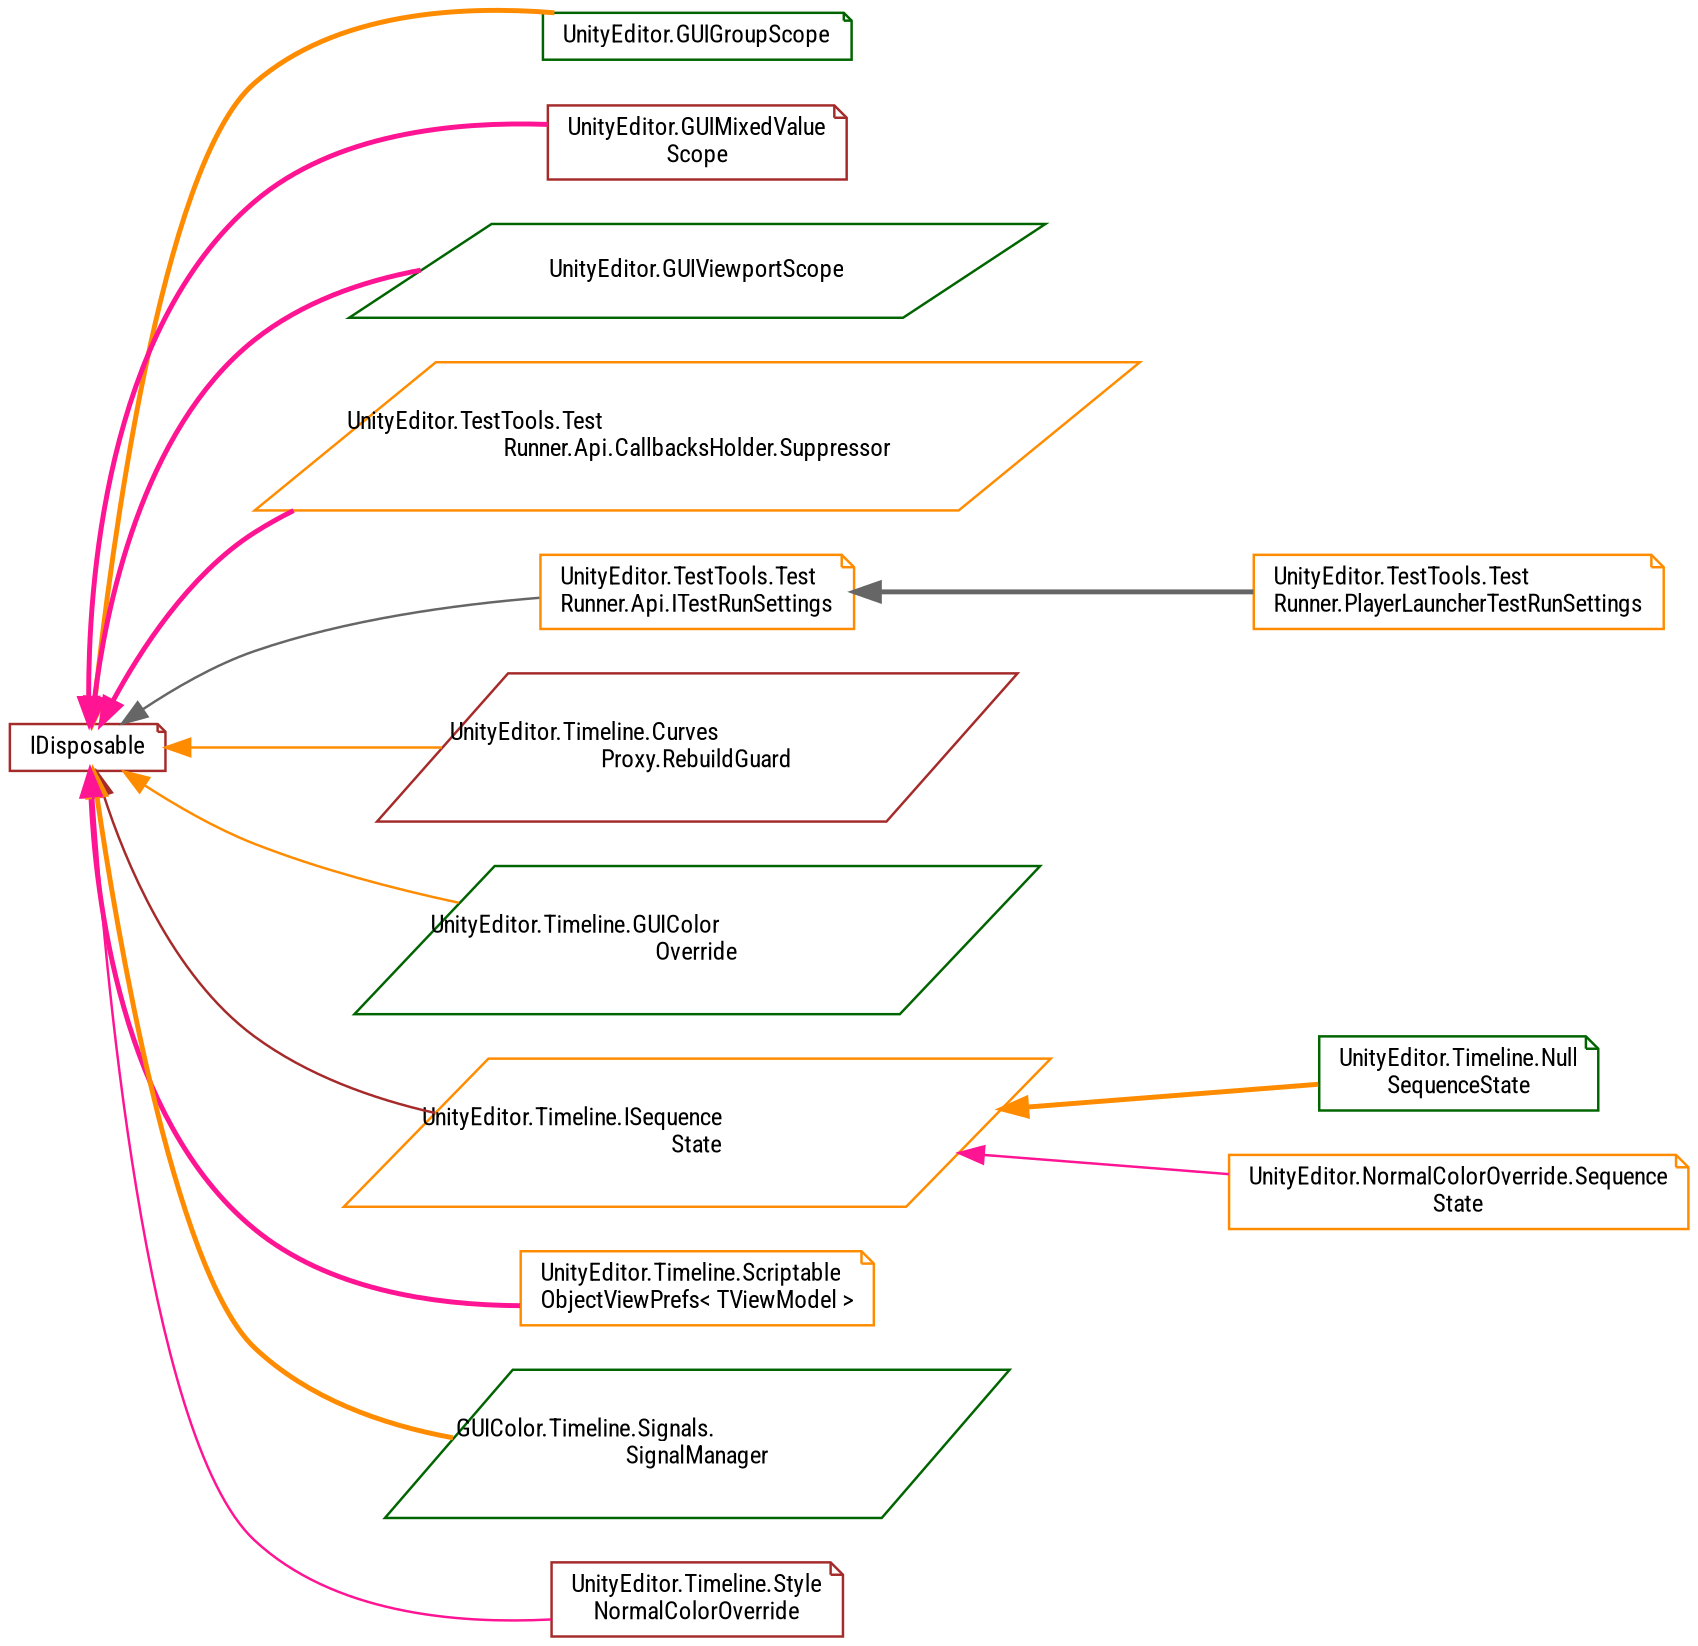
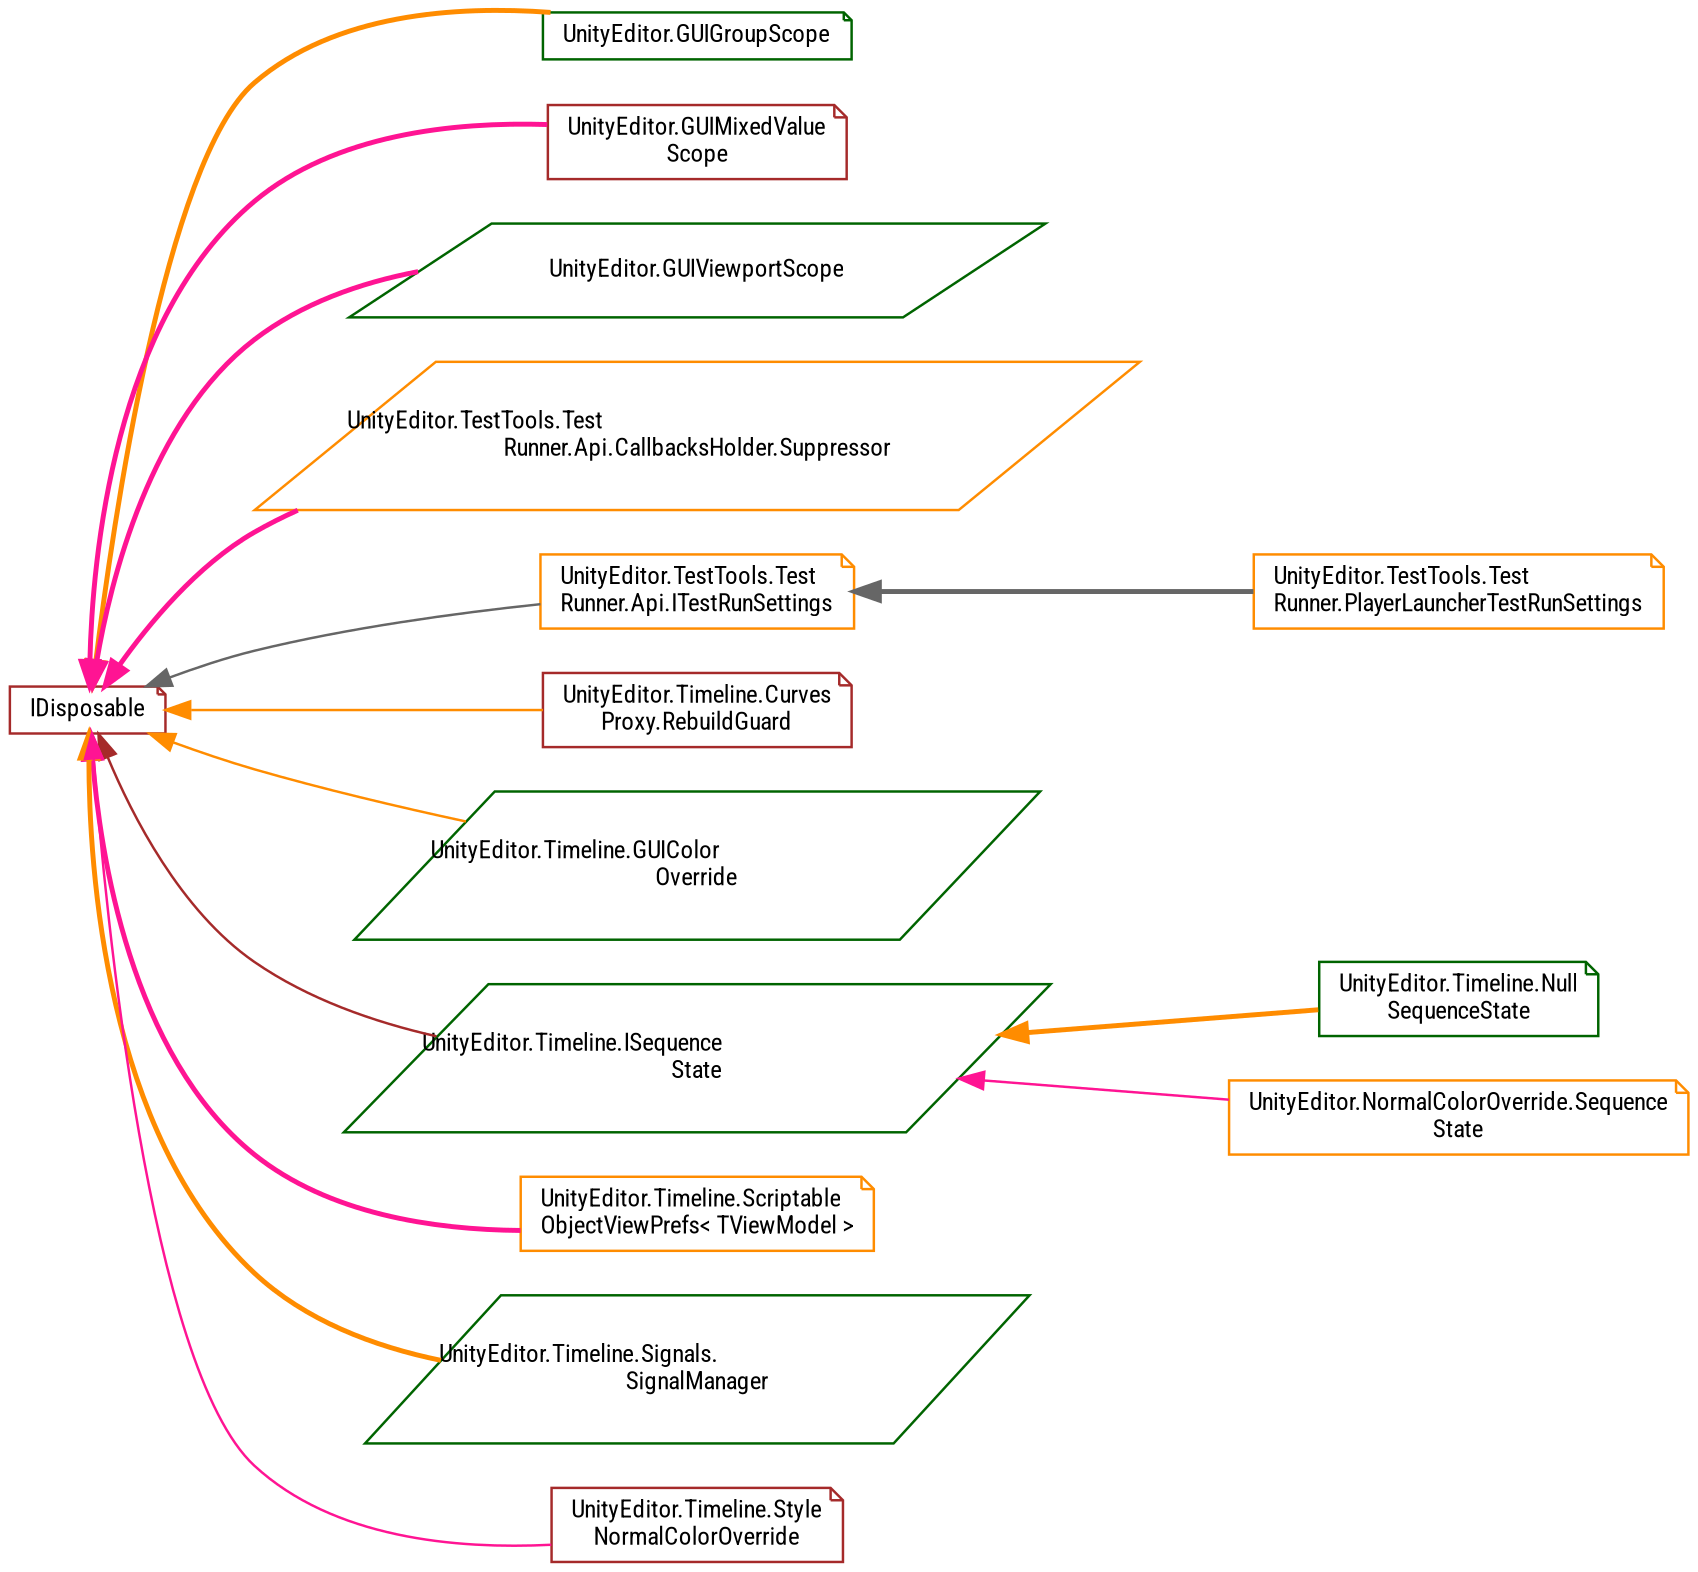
(697, 747) -> (697, 710)
(697, 1133) -> (697, 1058)
(697, 1444) -> (697, 1369)
